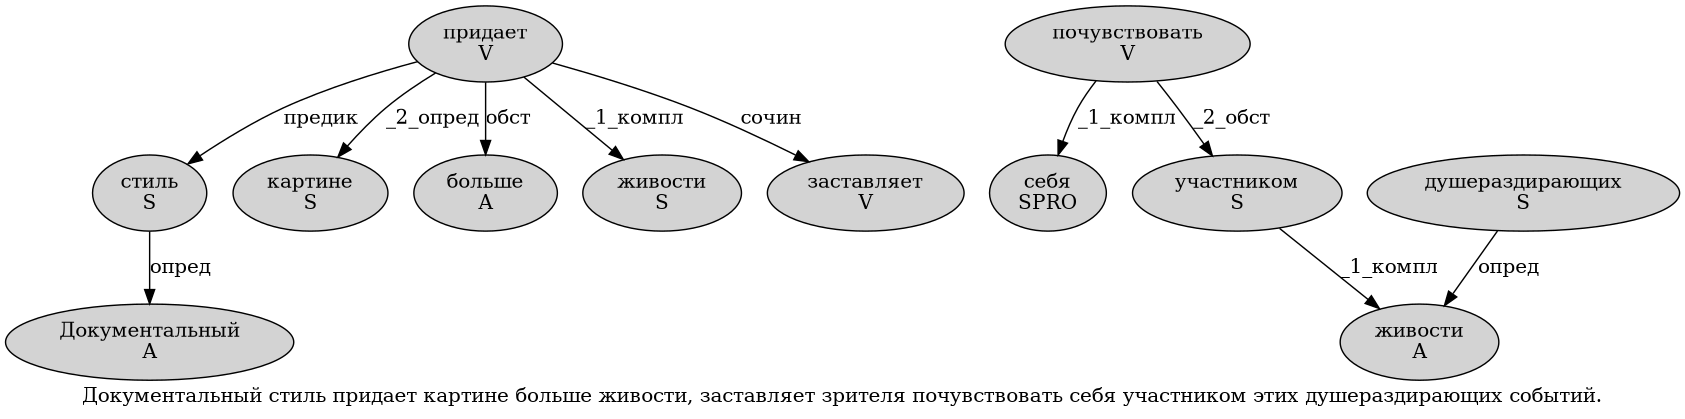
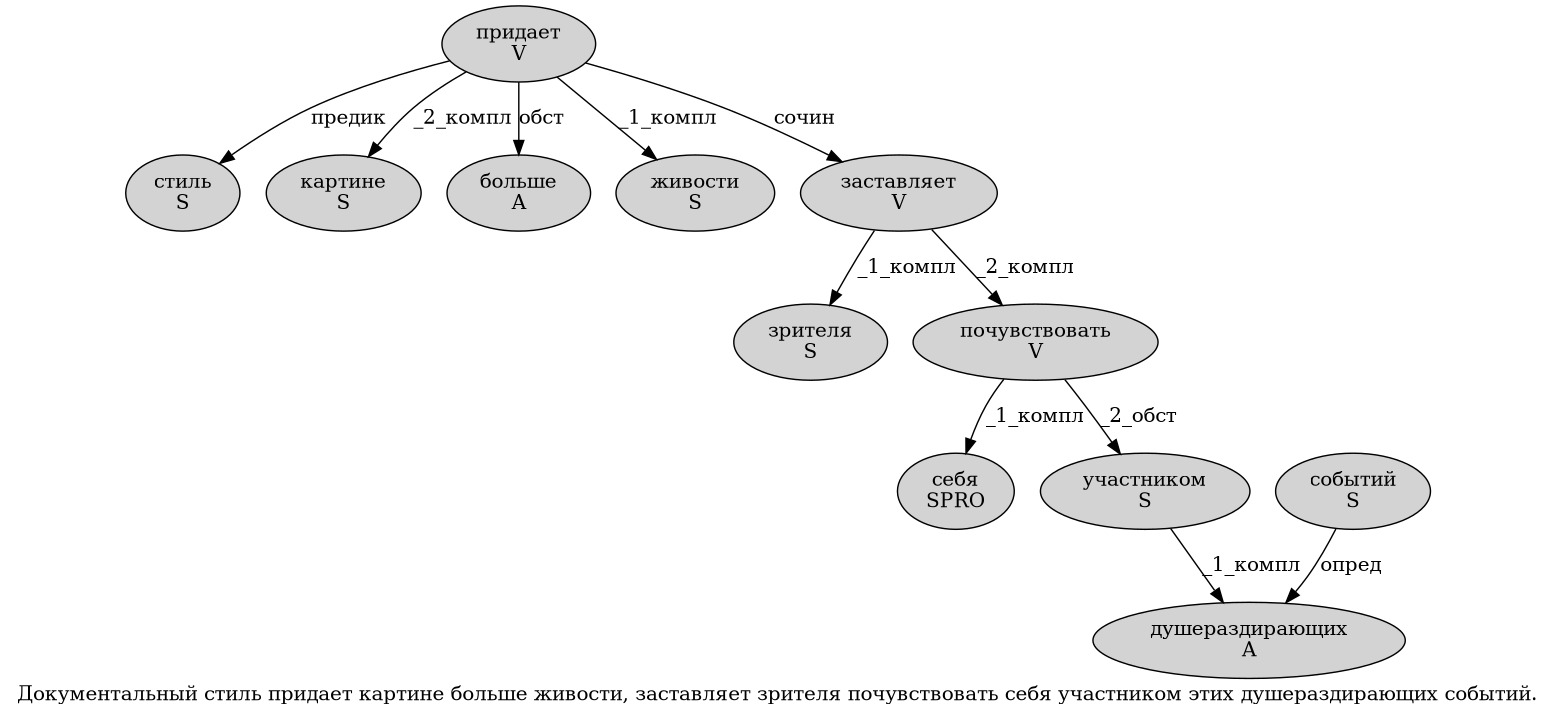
(433, 119) -> (463, 119)
(1523, 193) -> (1353, 491)
none -> (962, 262)
(150, 342) -> none
none -> (811, 342)
(1420, 342) -> (1249, 640)
